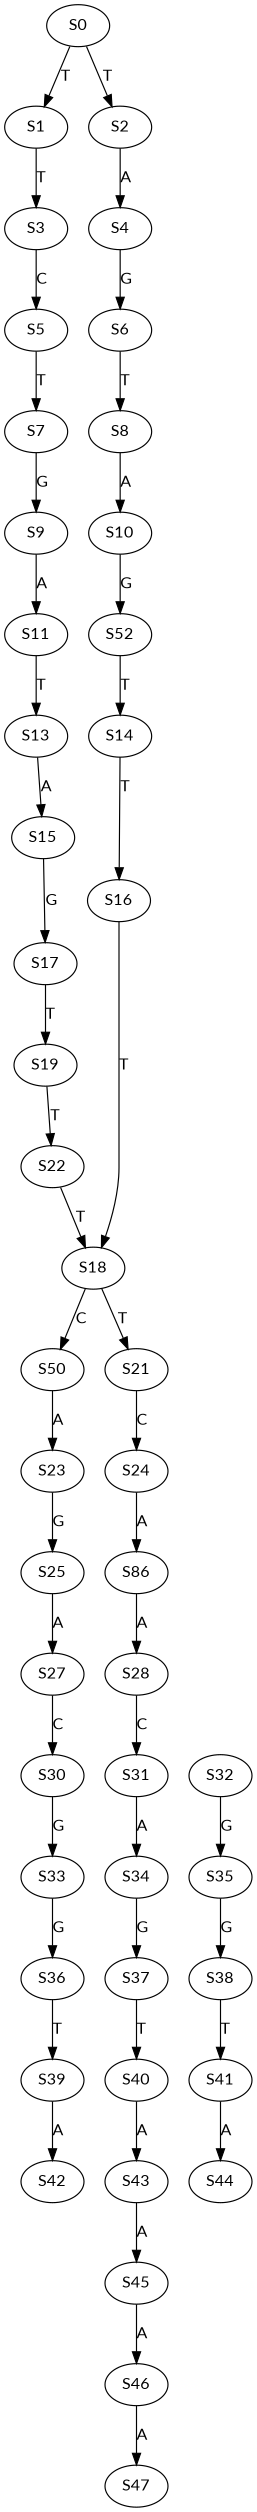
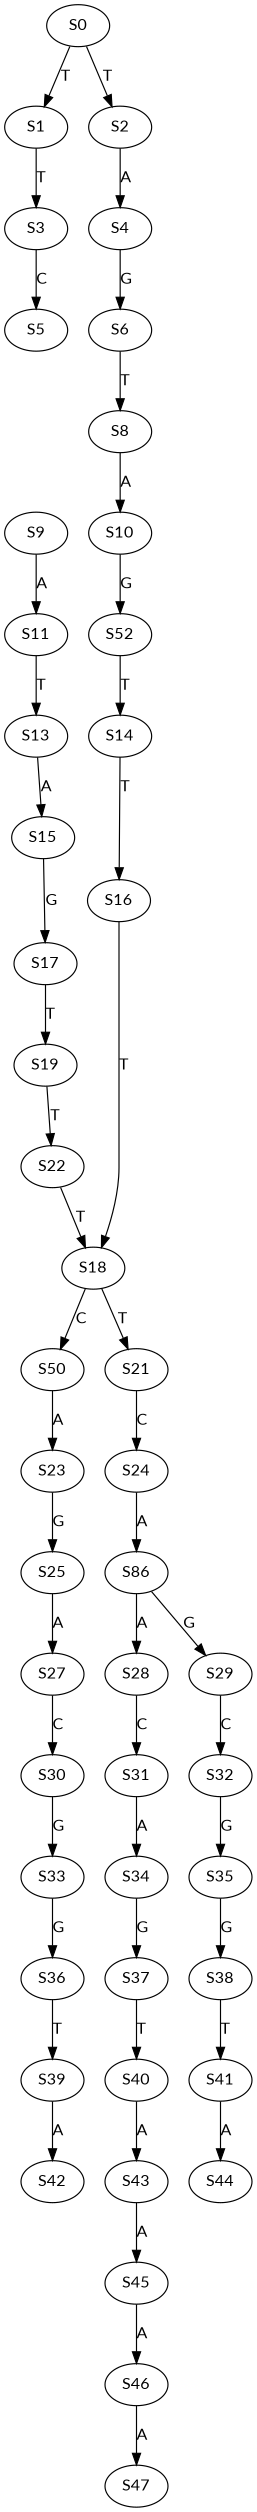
(36, 432) -> none
none -> (220, 1674)
